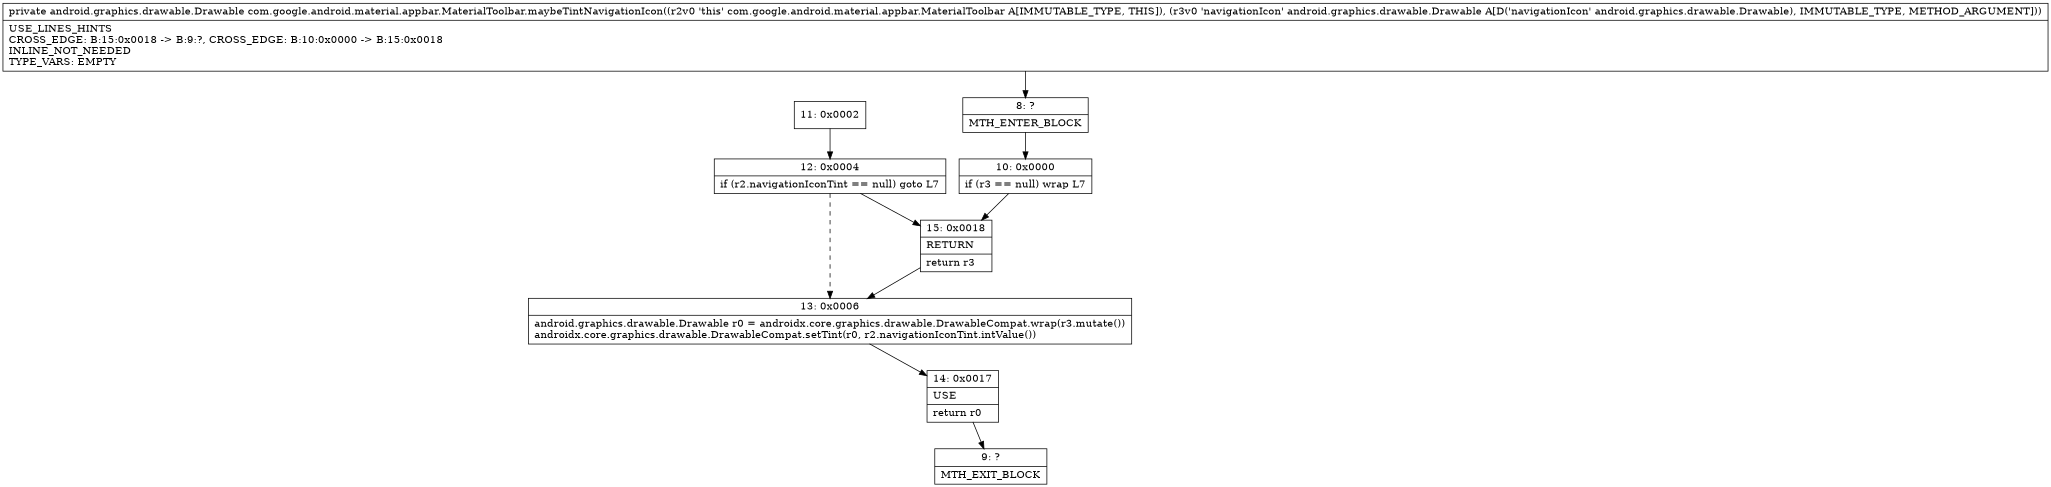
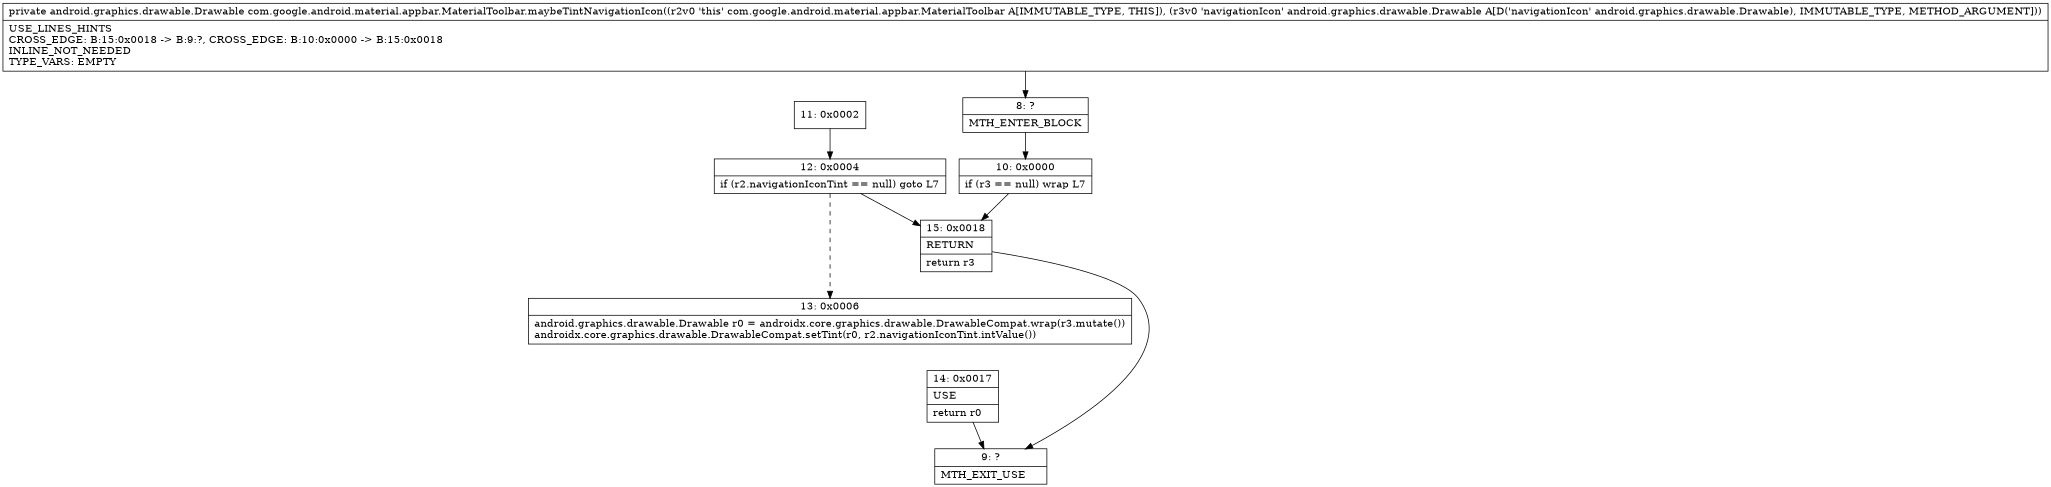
(897, 281) -> (1148, 320)
(895, 358) -> none
(991, 475) -> (983, 475)
